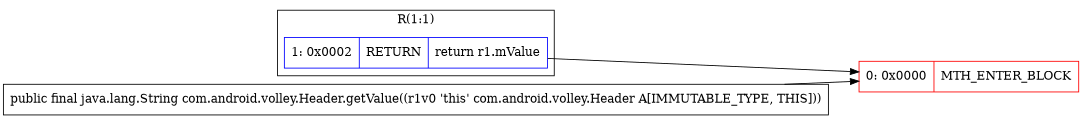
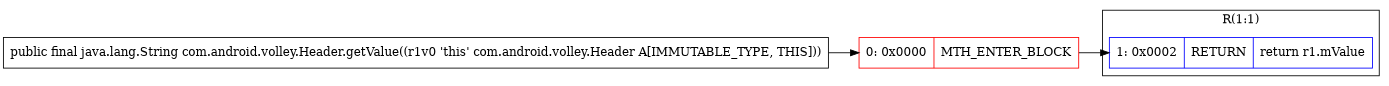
(699, 65) -> (1090, 53)
